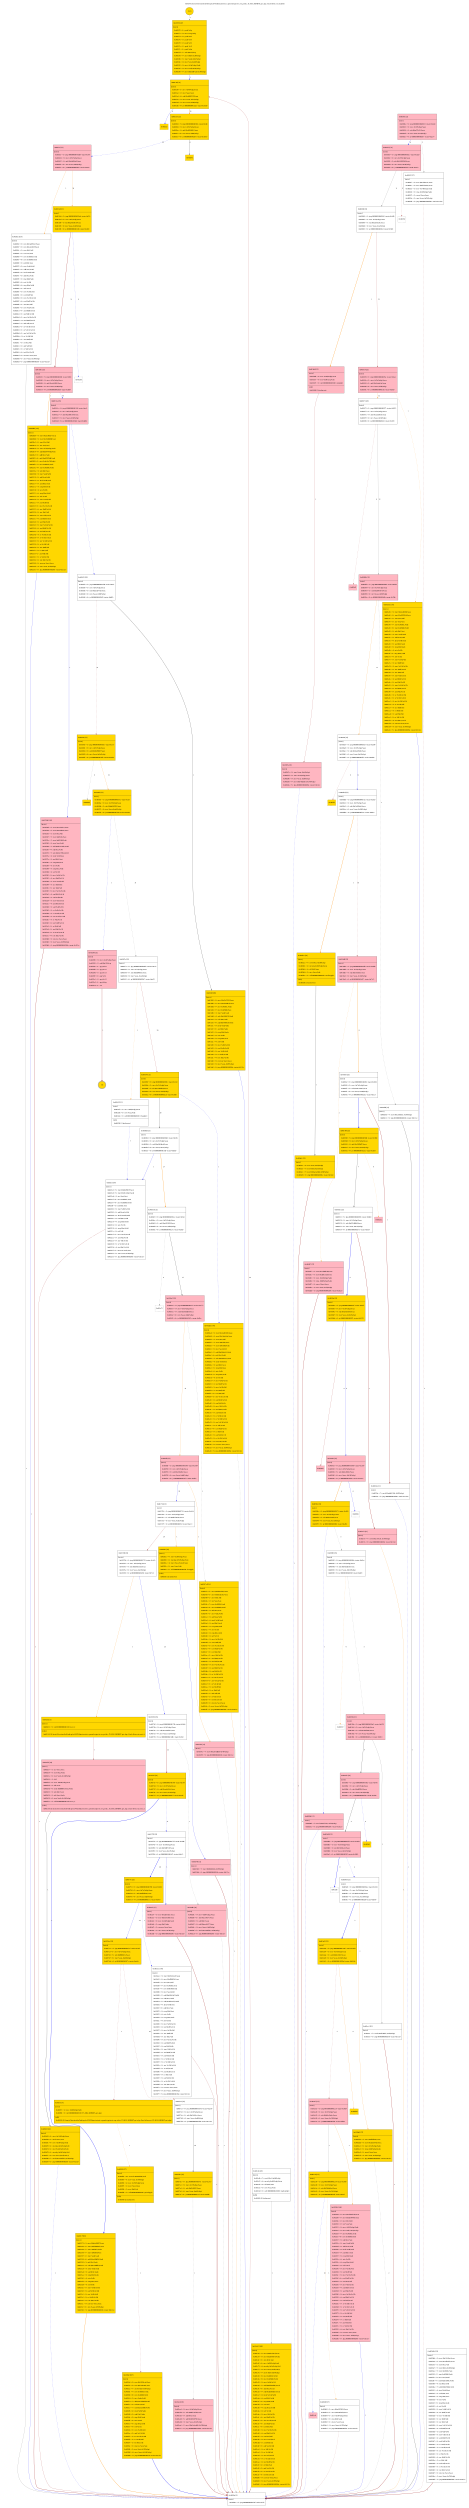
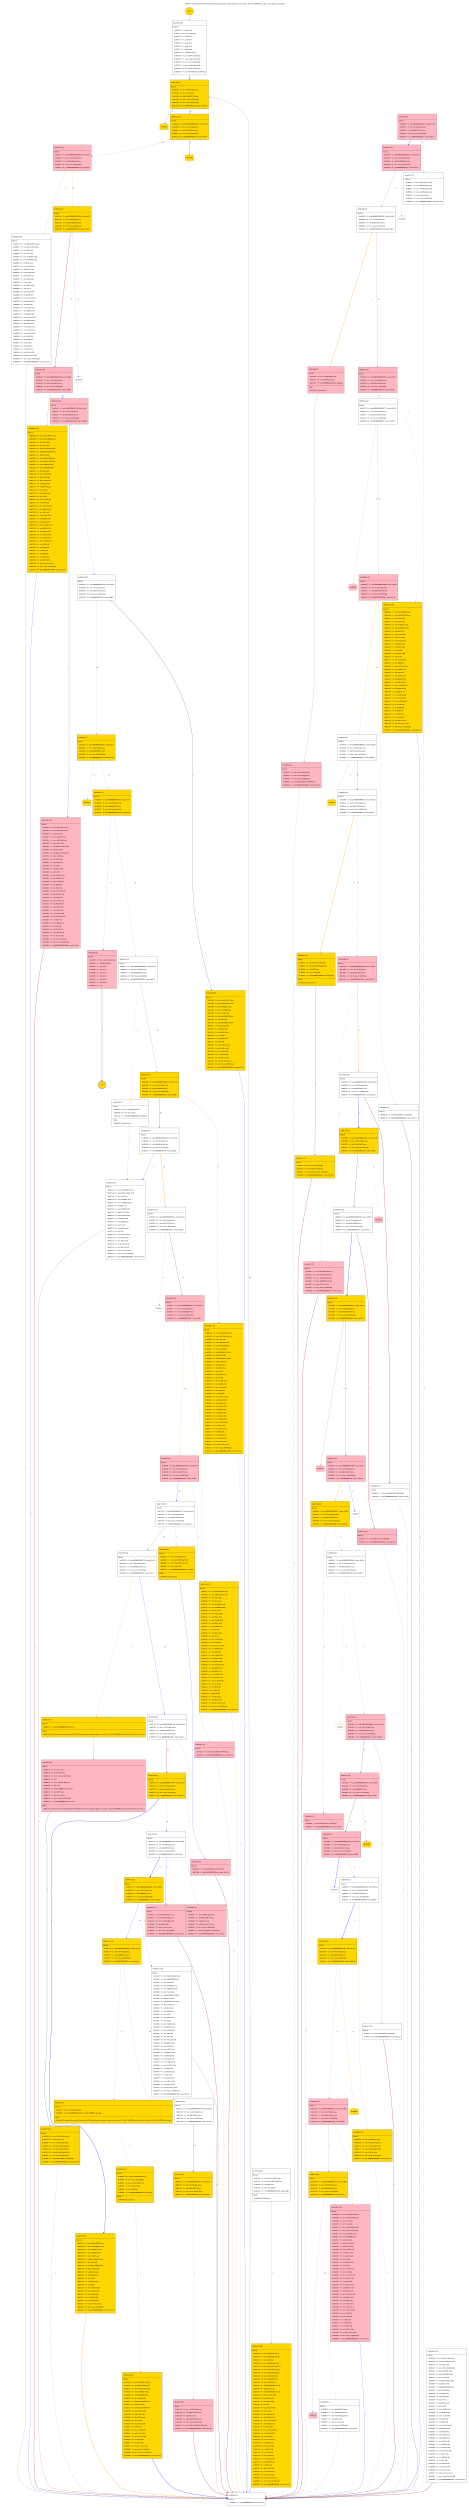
(189, 47) -> (189, 47)
